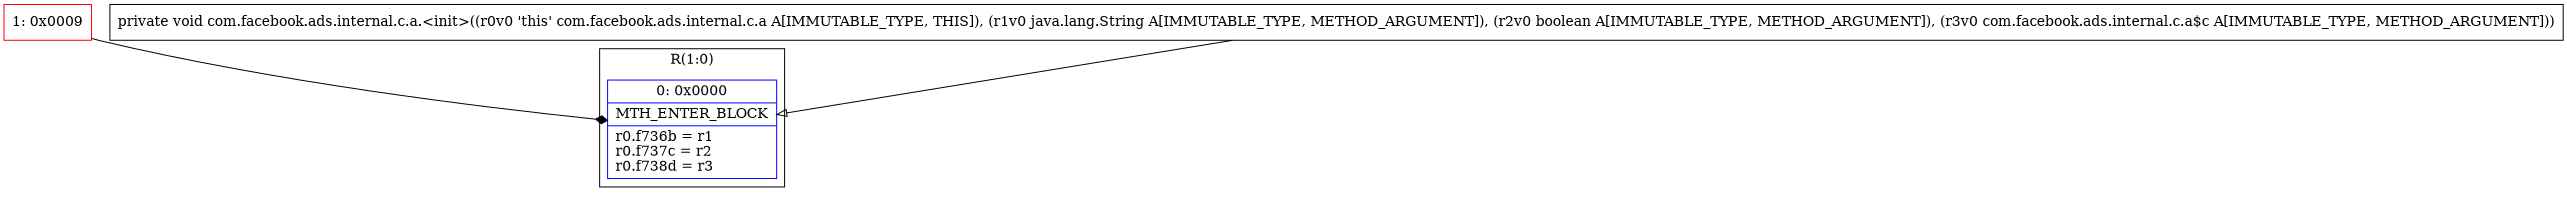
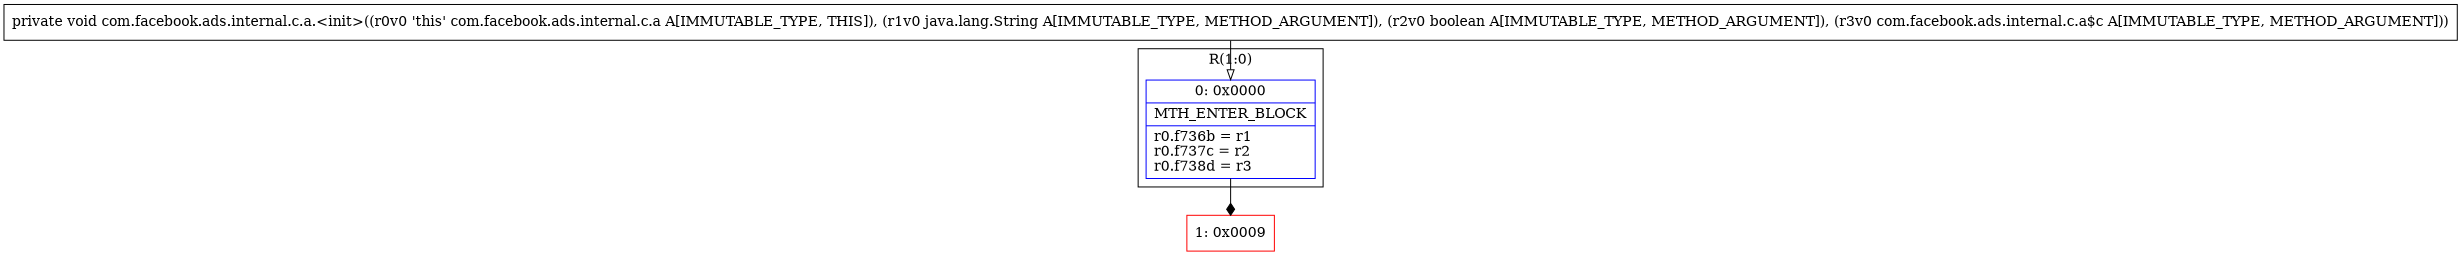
(342, 87) -> (1231, 193)
